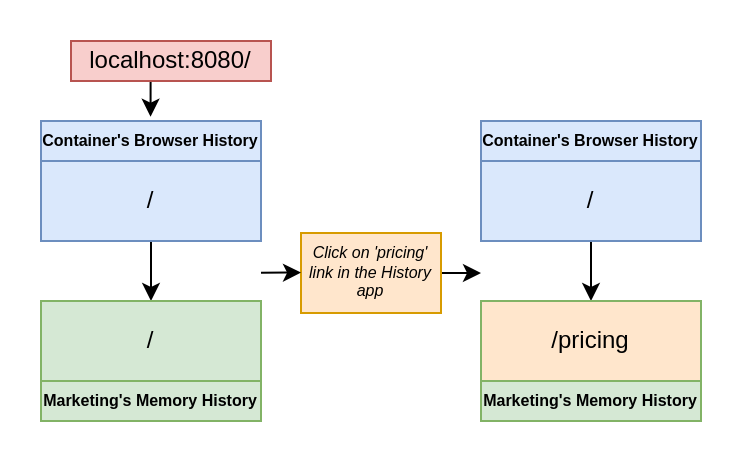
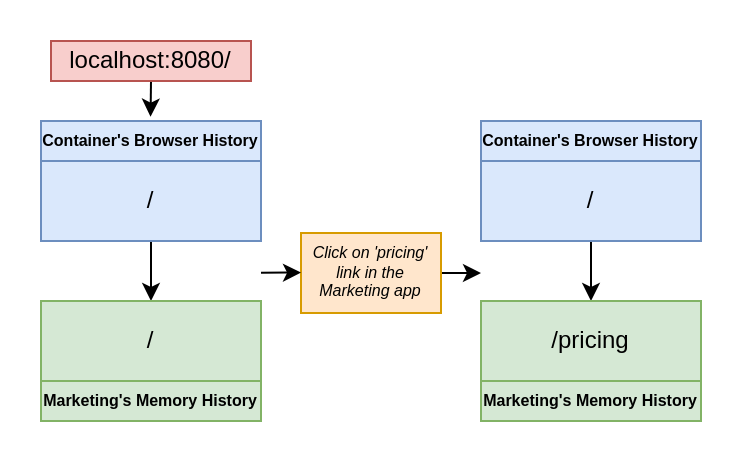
(171, 61) -> (151, 61)
(371, 273) -> (371, 273)
(591, 341) -> (591, 341)
